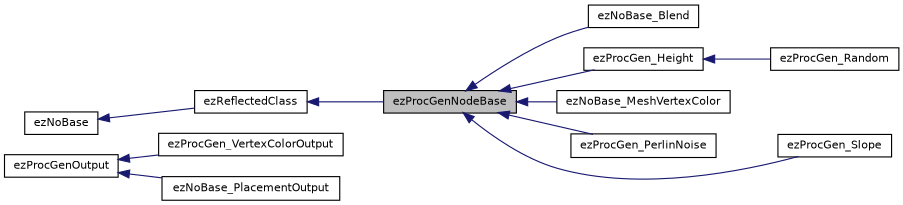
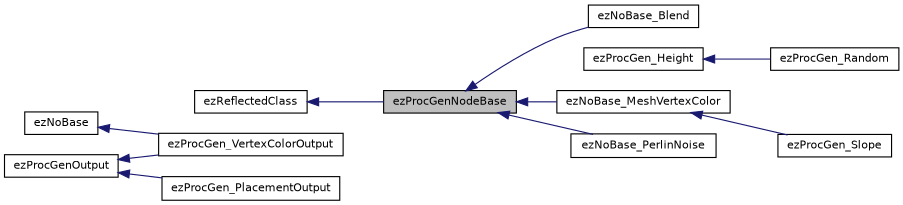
(553, 79) -> none
(152, 113) -> (134, 131)
(644, 146) -> (644, 146)
(629, 179) -> (745, 125)
(251, 188) -> (251, 188)
